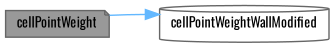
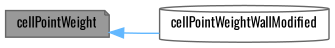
(127, 15) -> (142, 33)
